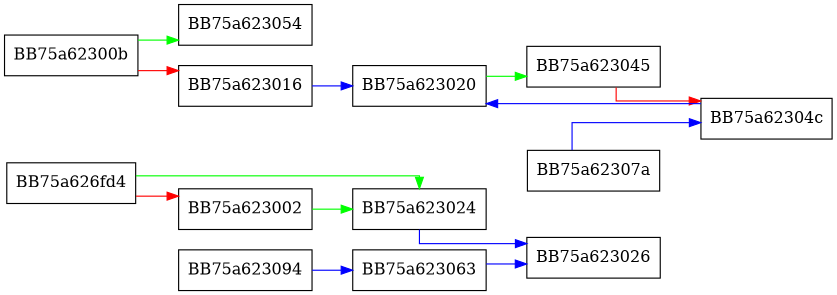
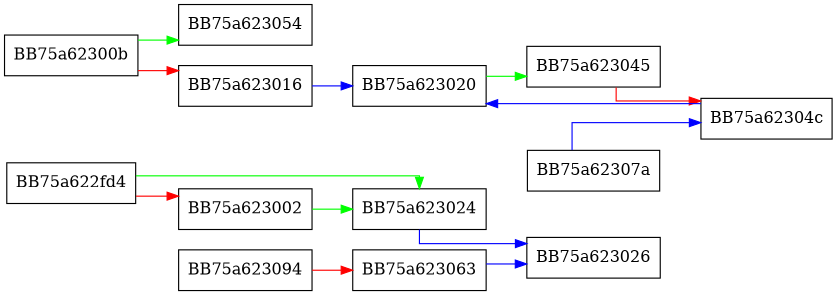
(71, 183) -> (71, 183)
(327, 270) -> (327, 270)
